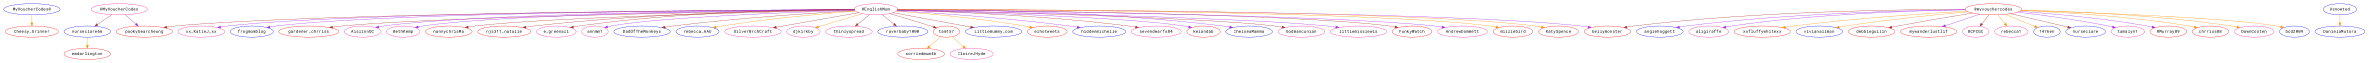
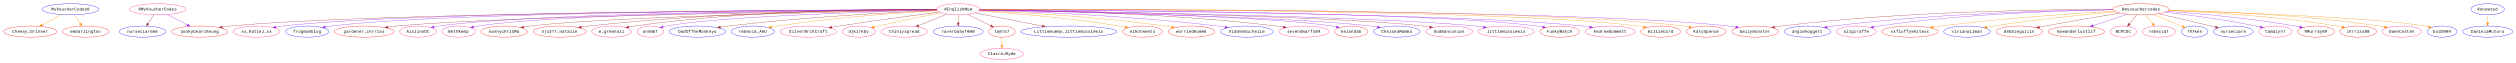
(1146, 14) -> (1261, 13)
(994, 32) -> (1069, 32)
(87, 41) -> (77, 19)
(935, 42) -> (1076, 17)
